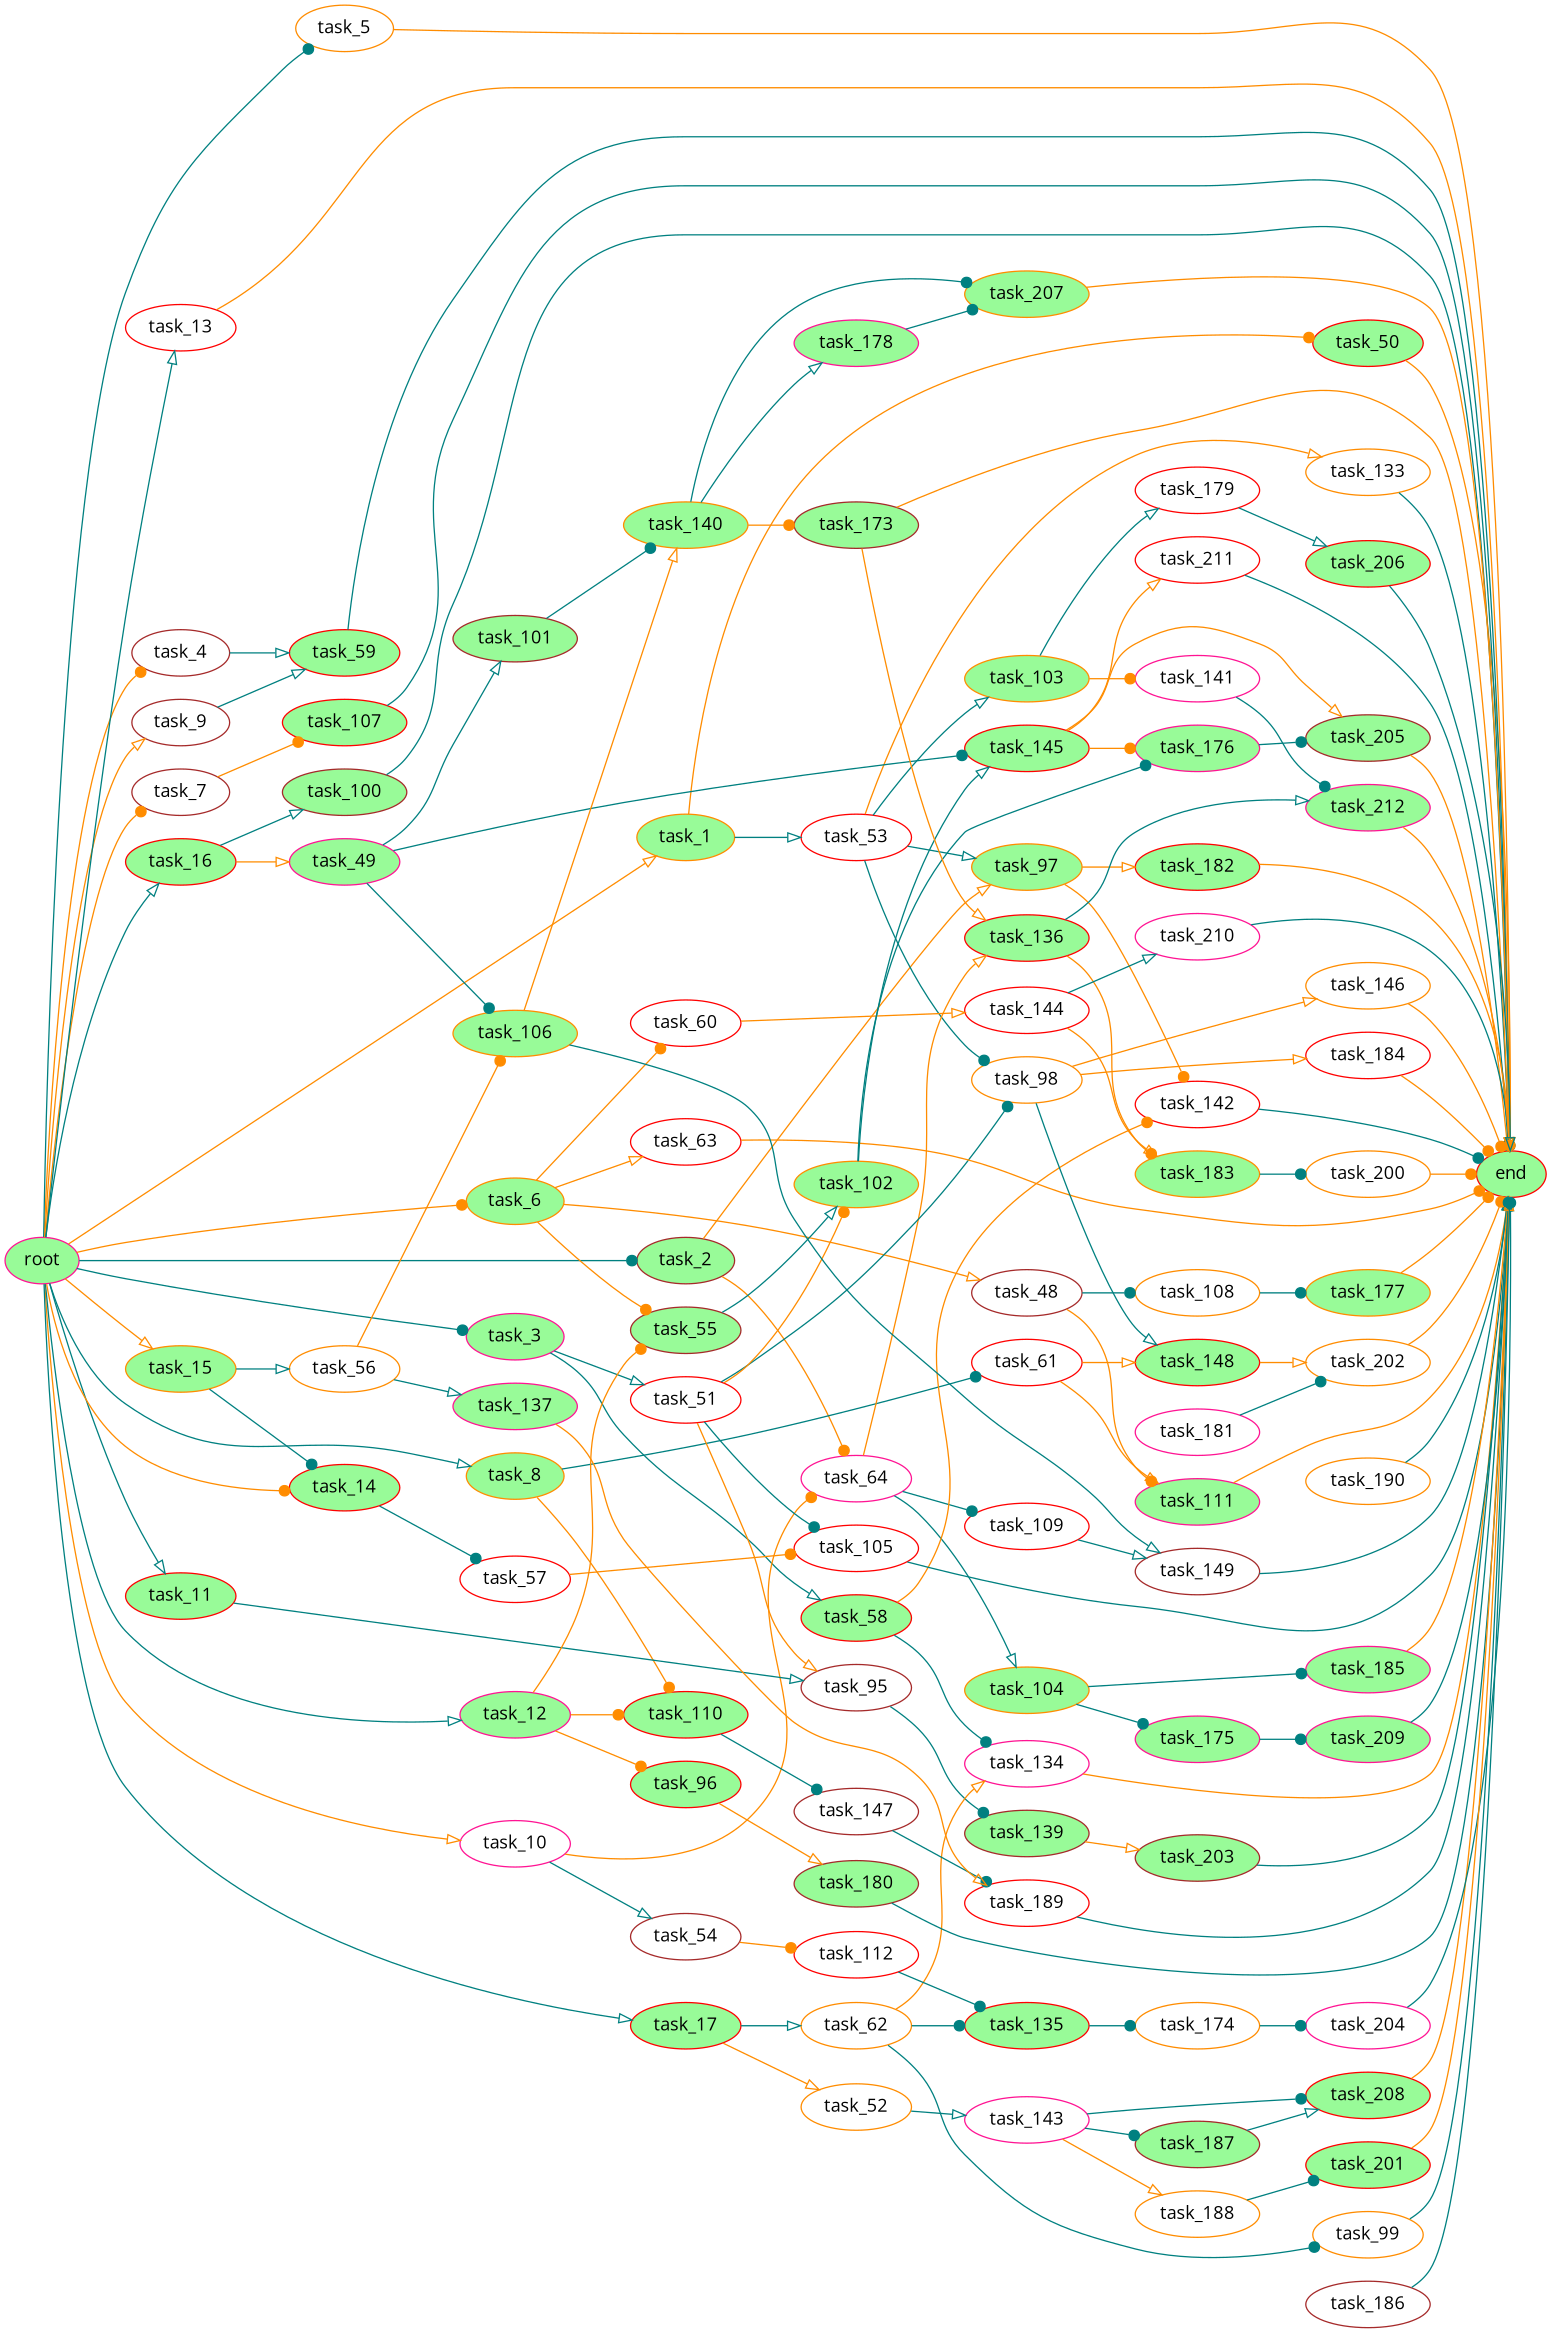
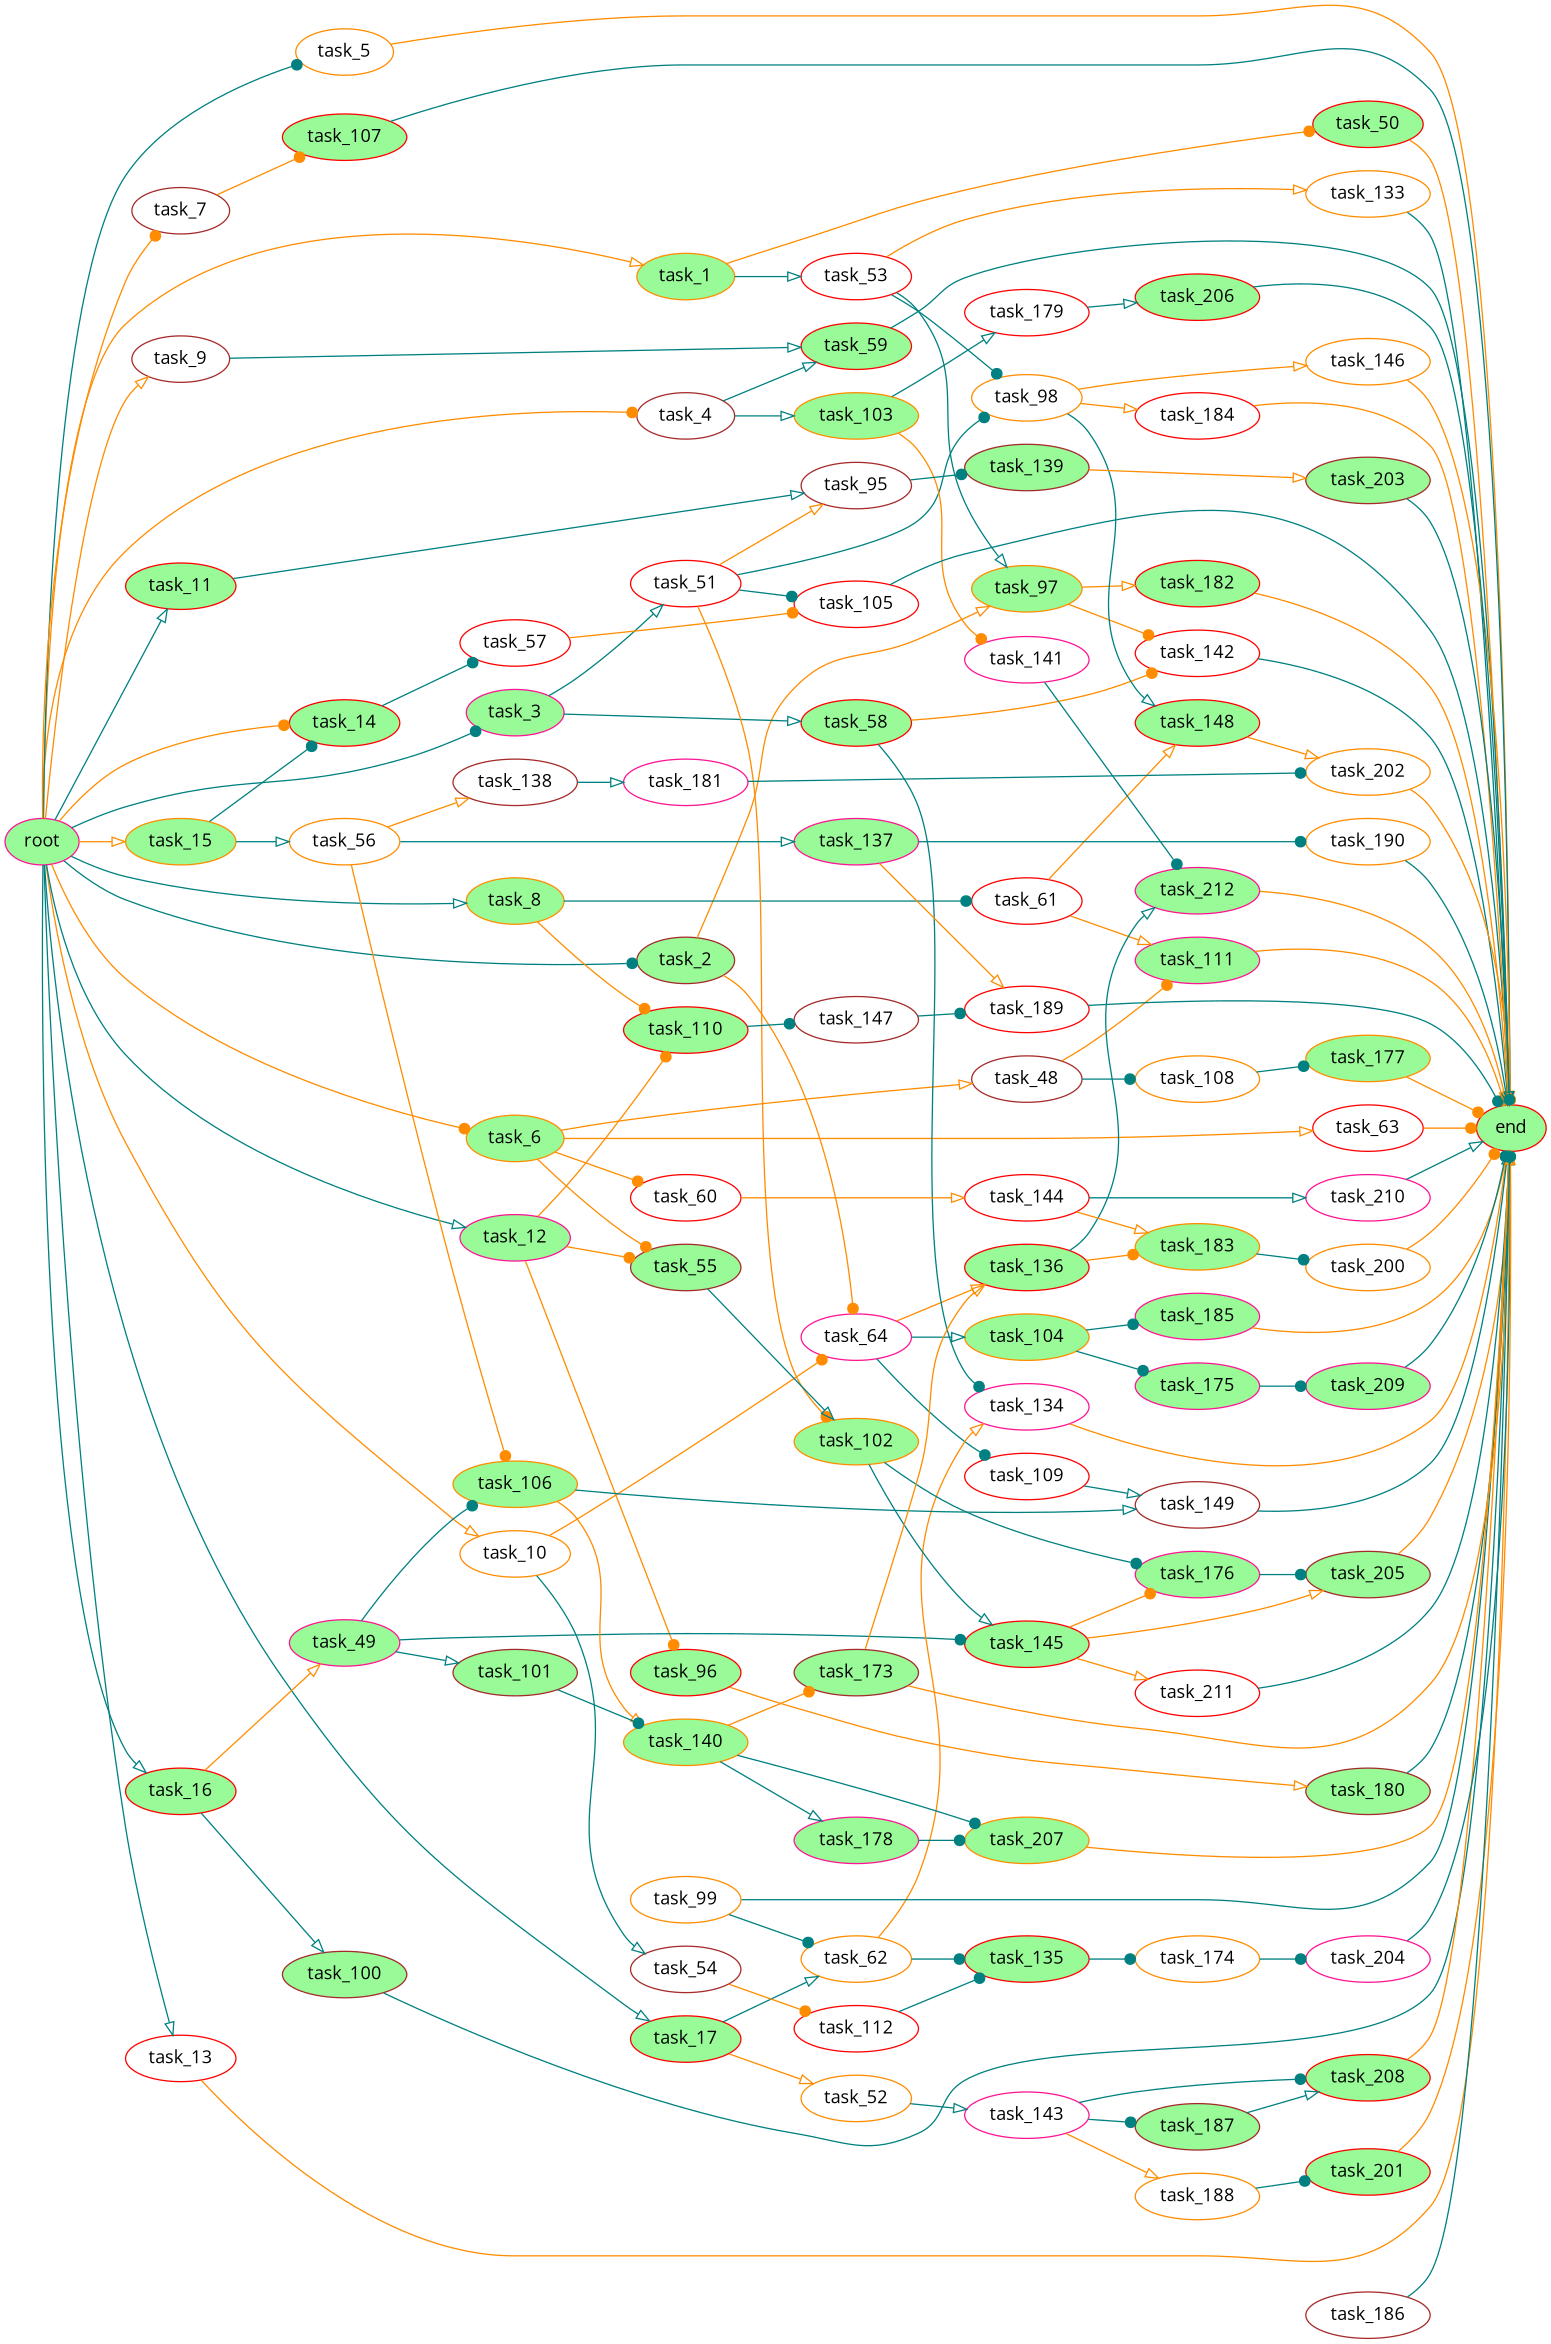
(926, 750) -> (758, 416)
none -> (515, 782)
none -> (1107, 842)
(515, 1844) -> (515, 1554)
(1059, 2225) -> (766, 1928)
